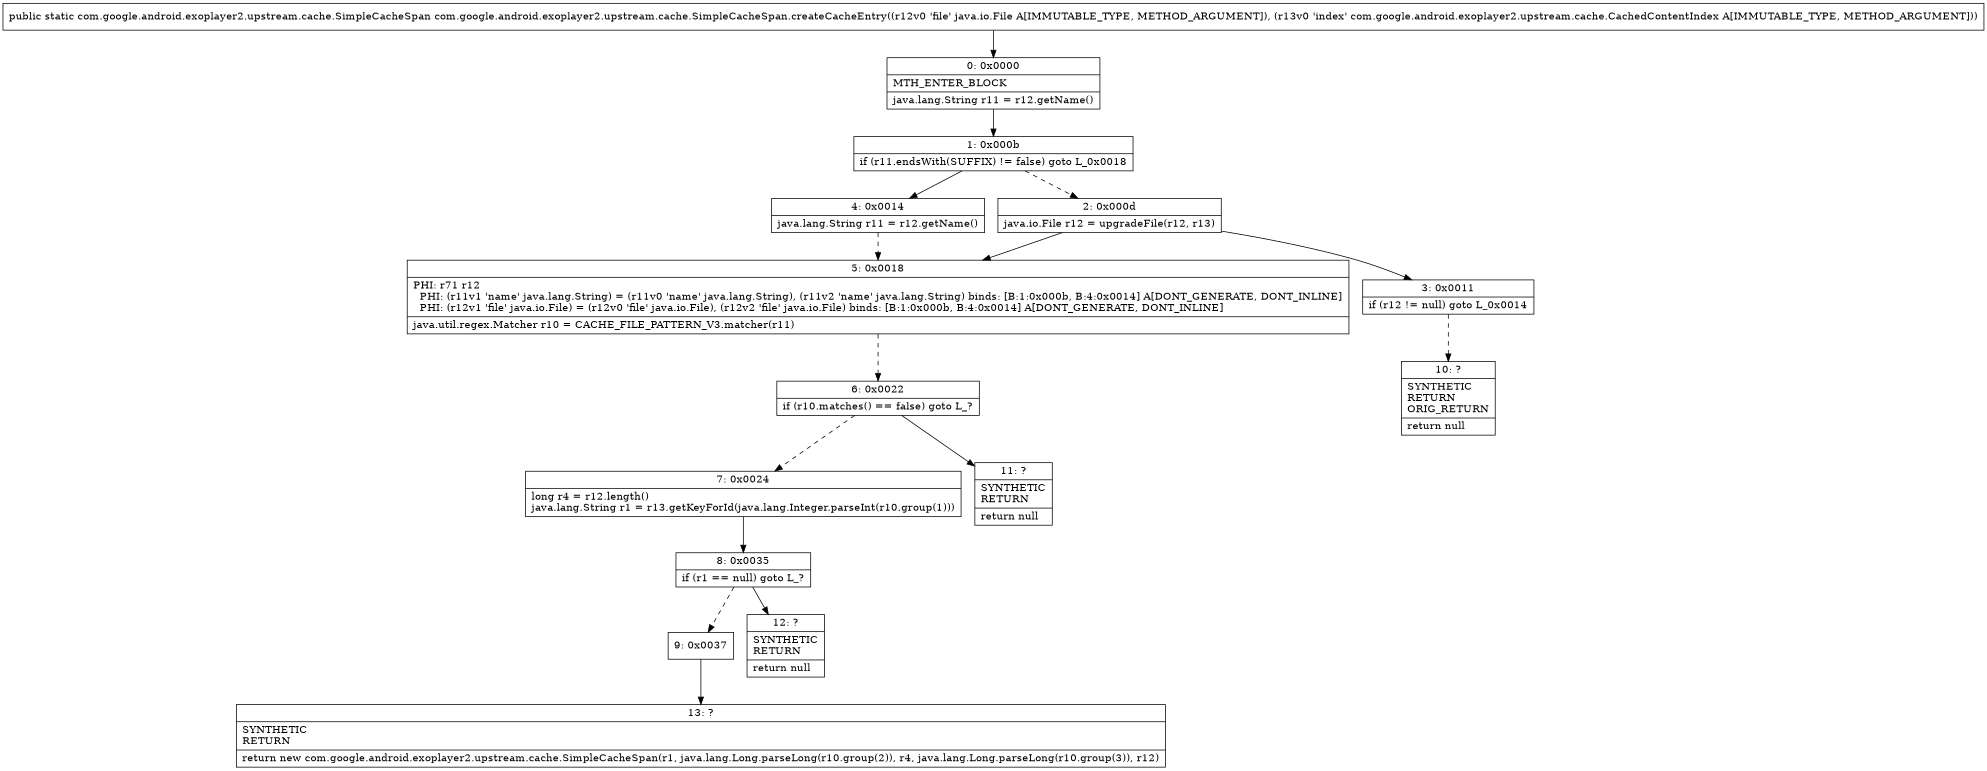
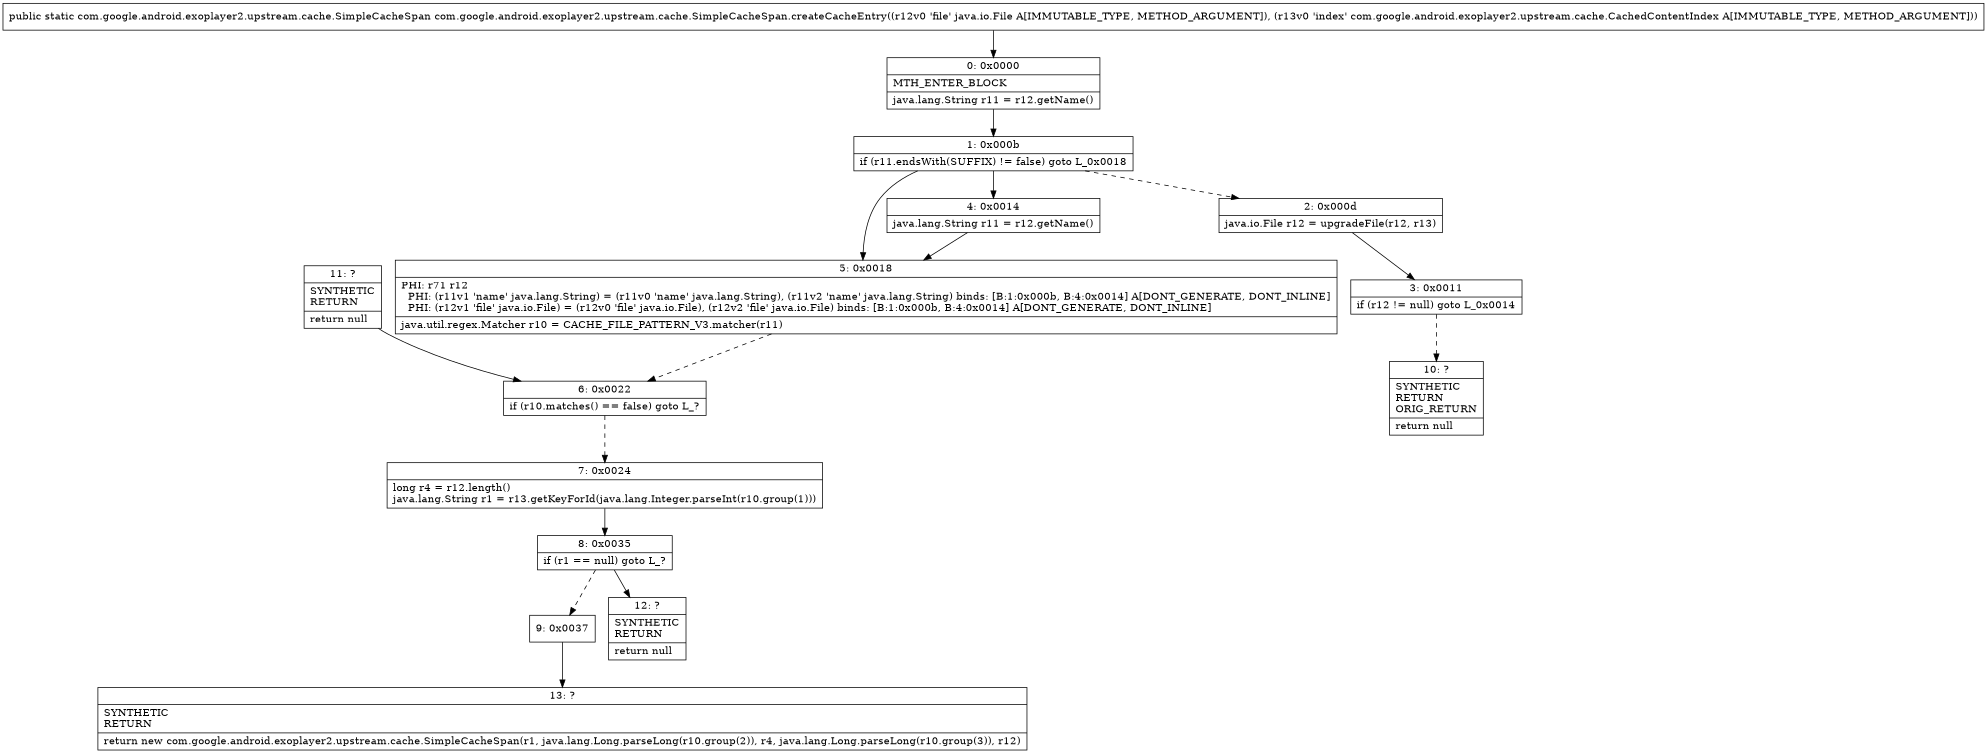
(878, 243) -> (949, 244)
(1026, 245) -> (877, 203)
(935, 439) -> (444, 358)
